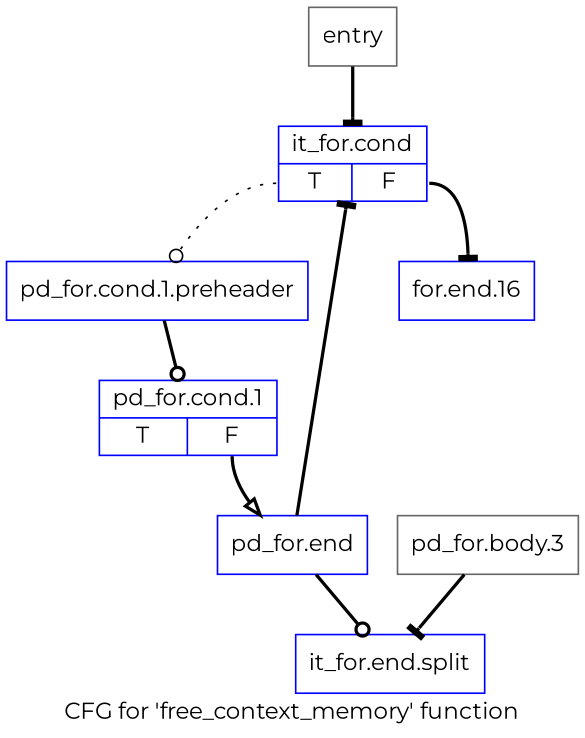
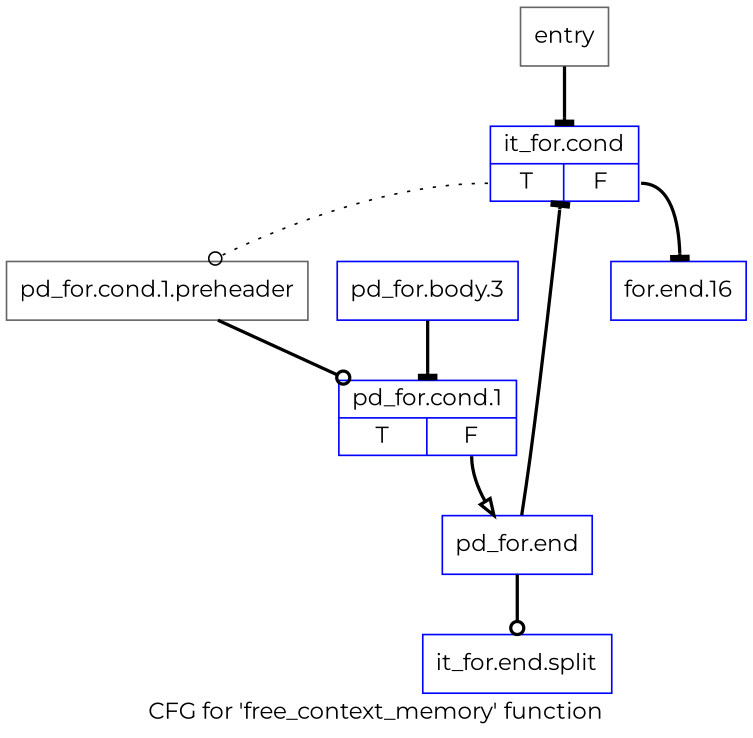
(157, 291) -> (157, 291)
(488, 545) -> (428, 291)
(442, 601) -> (428, 346)
